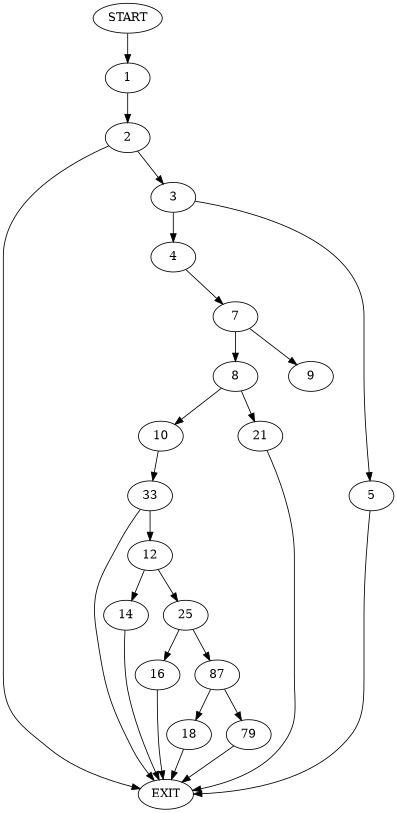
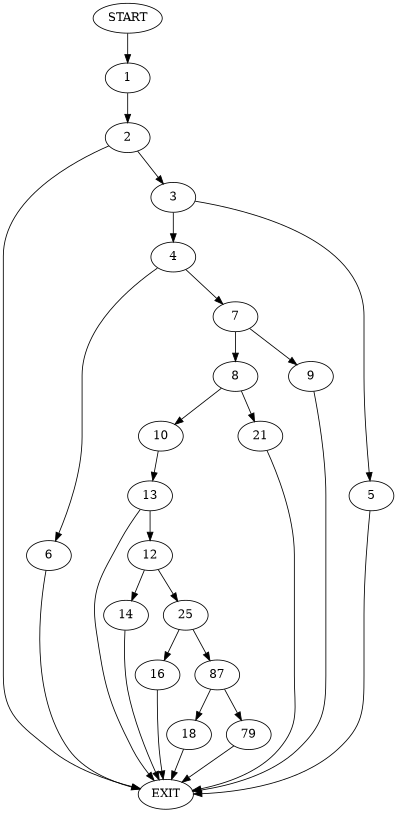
(150, 496) -> (150, 496)
none -> (49, 556)
none -> (326, 627)
